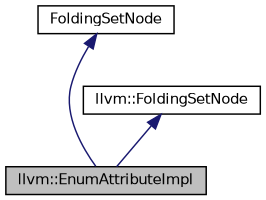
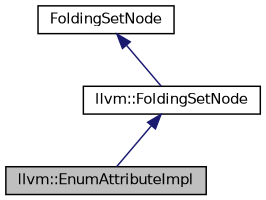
(70, 107) -> (144, 66)
